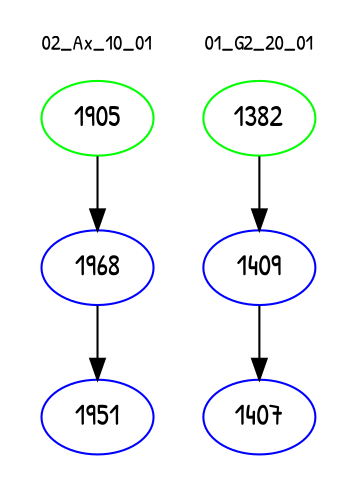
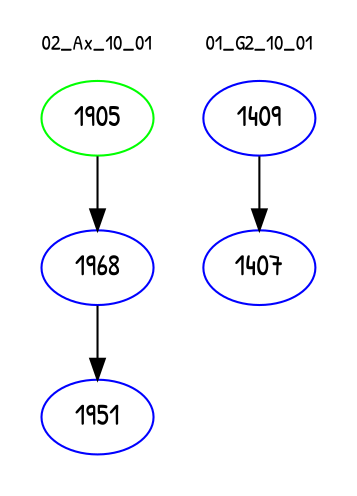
(259, 45) -> (259, 45)
(259, 118) -> none
